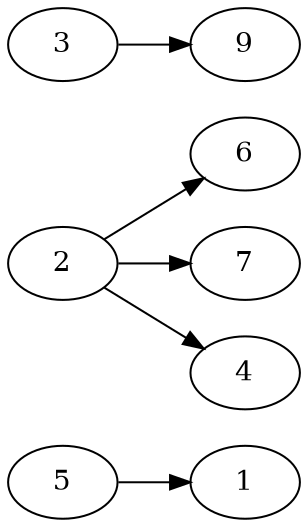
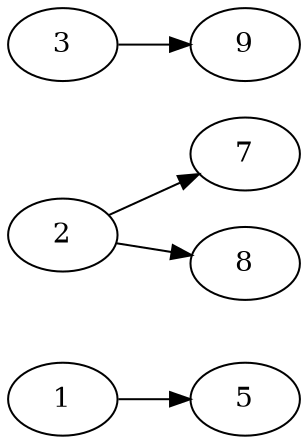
(245, 154) -> none
(245, 373) -> (245, 263)
(144, 482) -> (144, 399)
